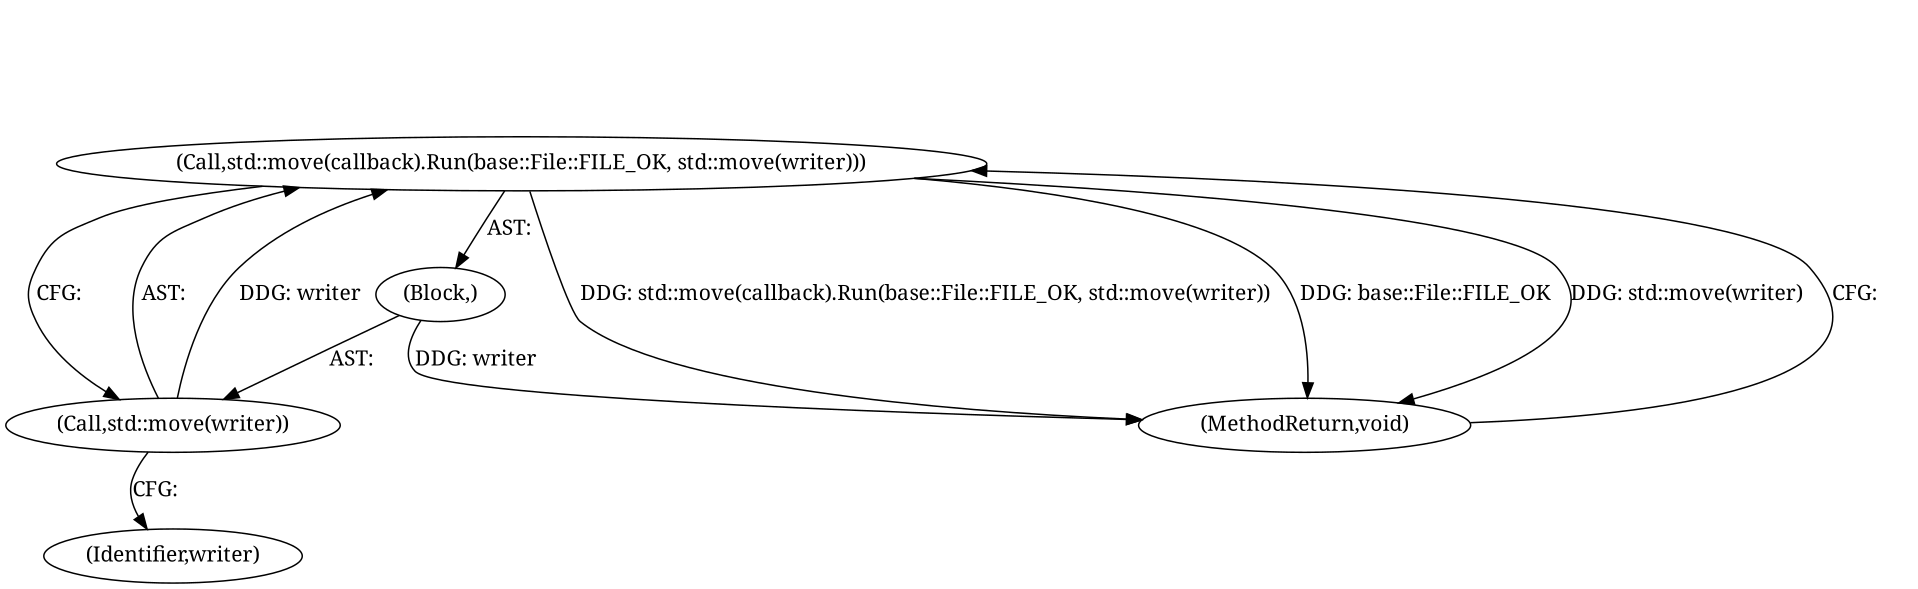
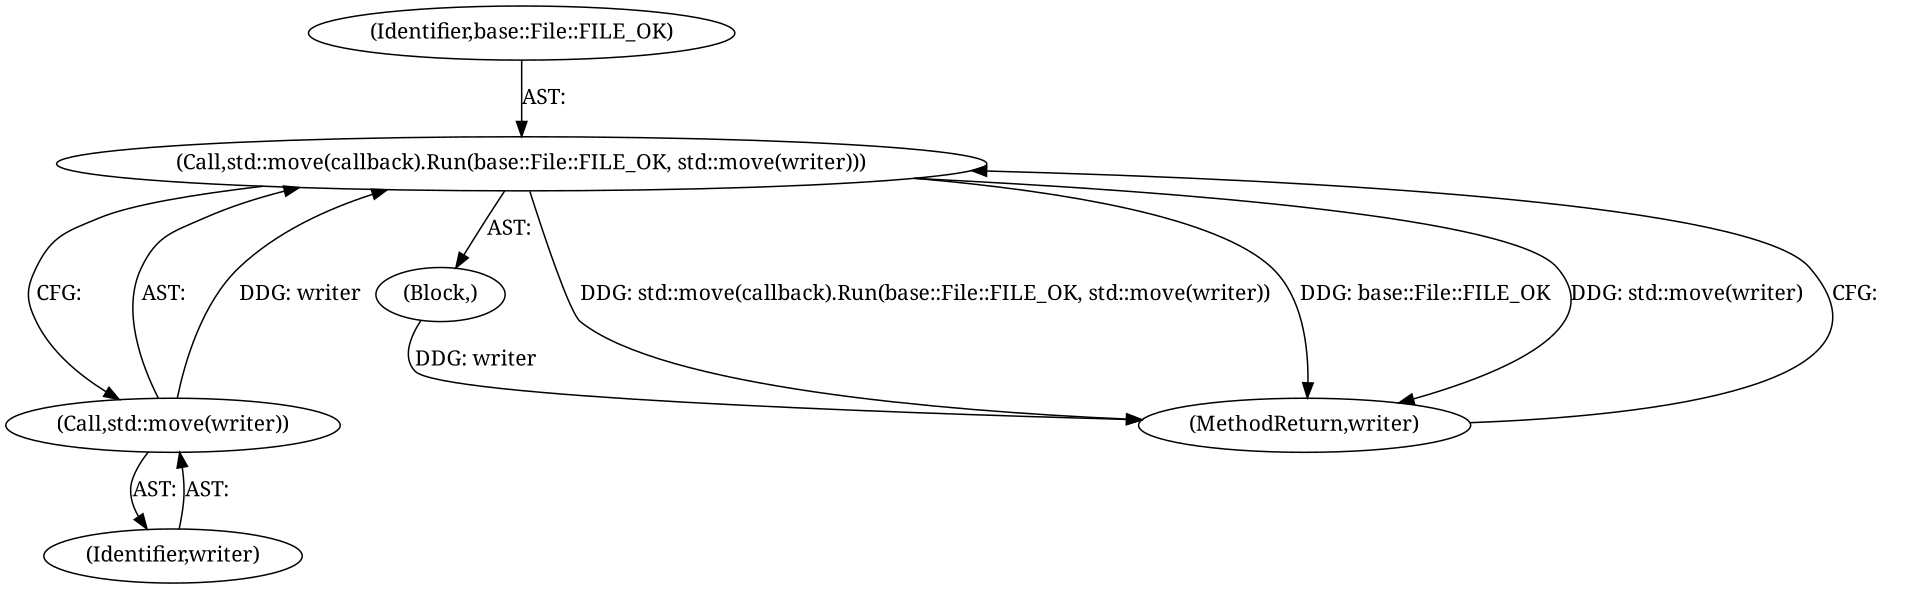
none -> (522, 33)
(318, 354) -> (184, 498)
(1305, 425) -> (1305, 425)
(158, 491) -> (158, 491)
